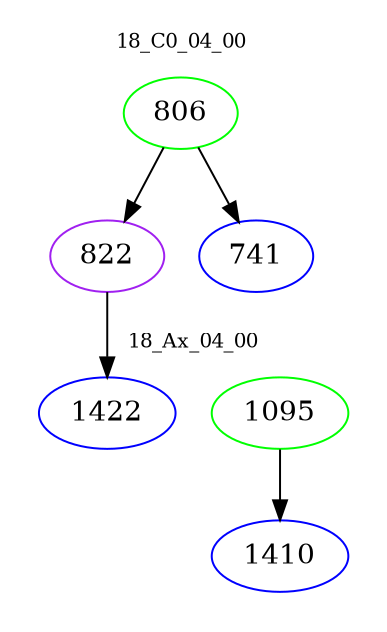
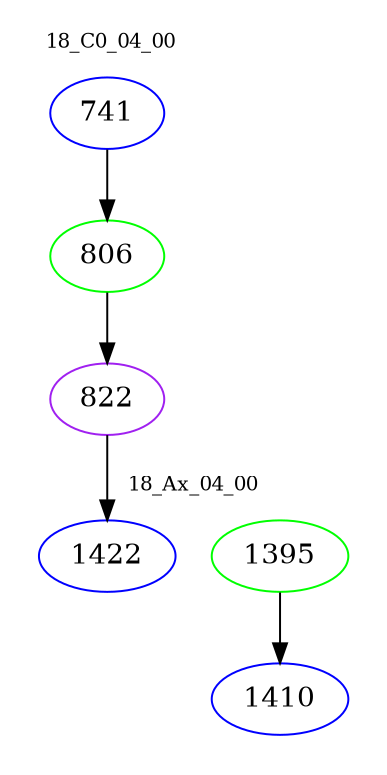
(214, 176) -> (107, 175)
(280, 413) -> (280, 556)
